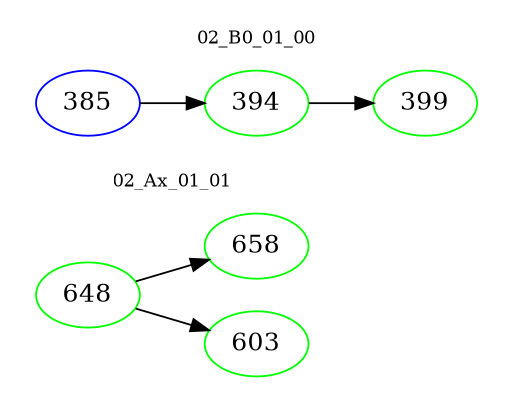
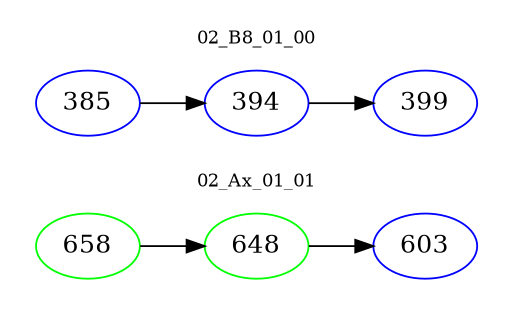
(257, 39) -> (257, 39)
(257, 103) -> (257, 103)
(425, 103) -> (425, 103)
(163, 273) -> (163, 246)
(257, 344) -> (425, 246)
